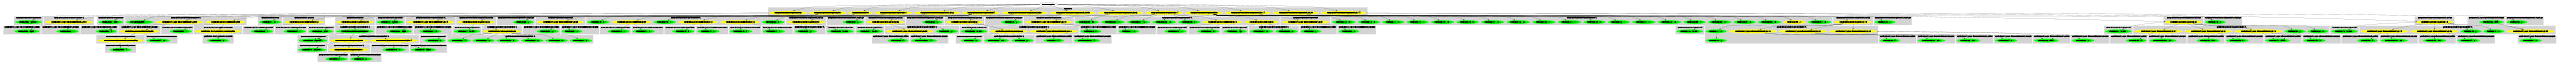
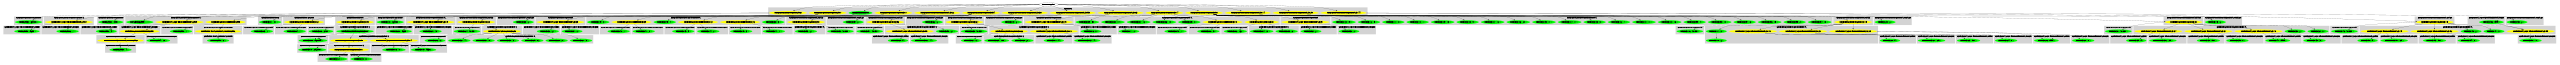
(861, 13) -> (861, 13)
(1795, 22) -> (1795, 22)
